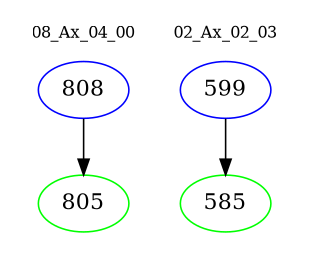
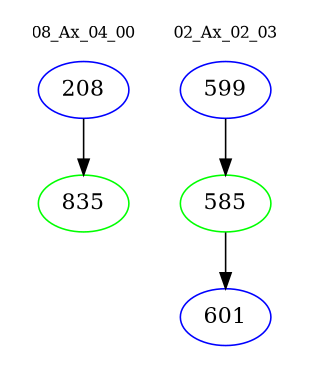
(84, 90) -> (84, 90)
(84, 204) -> (84, 204)
none -> (226, 317)
